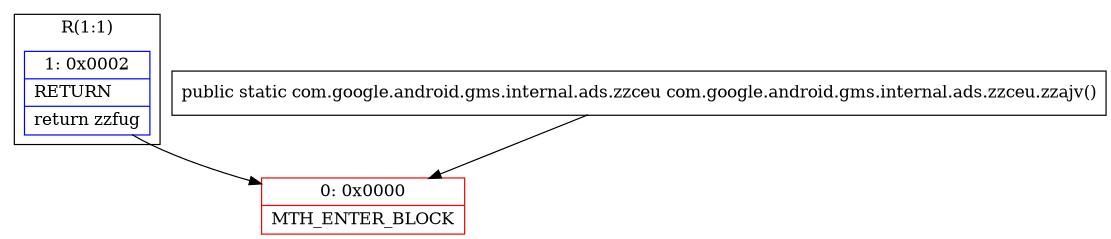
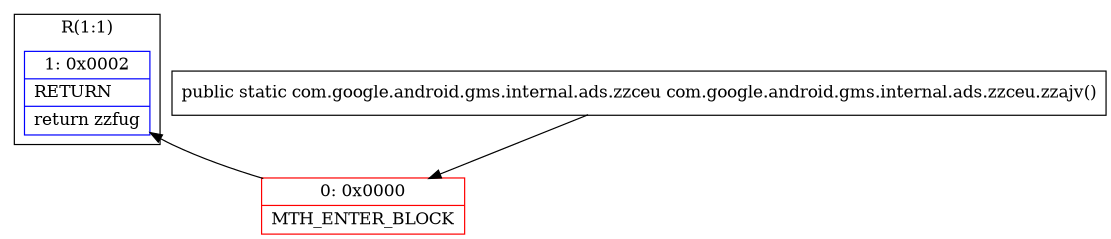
(190, 161) -> (211, 161)
